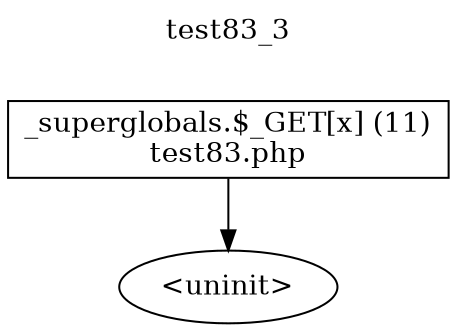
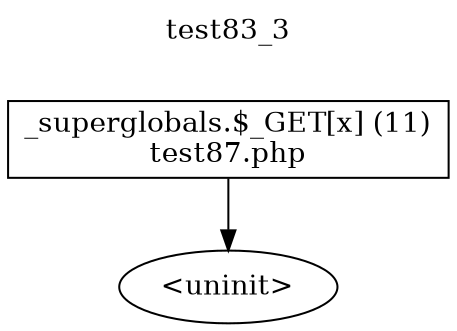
(228, 139) -> (228, 139)
